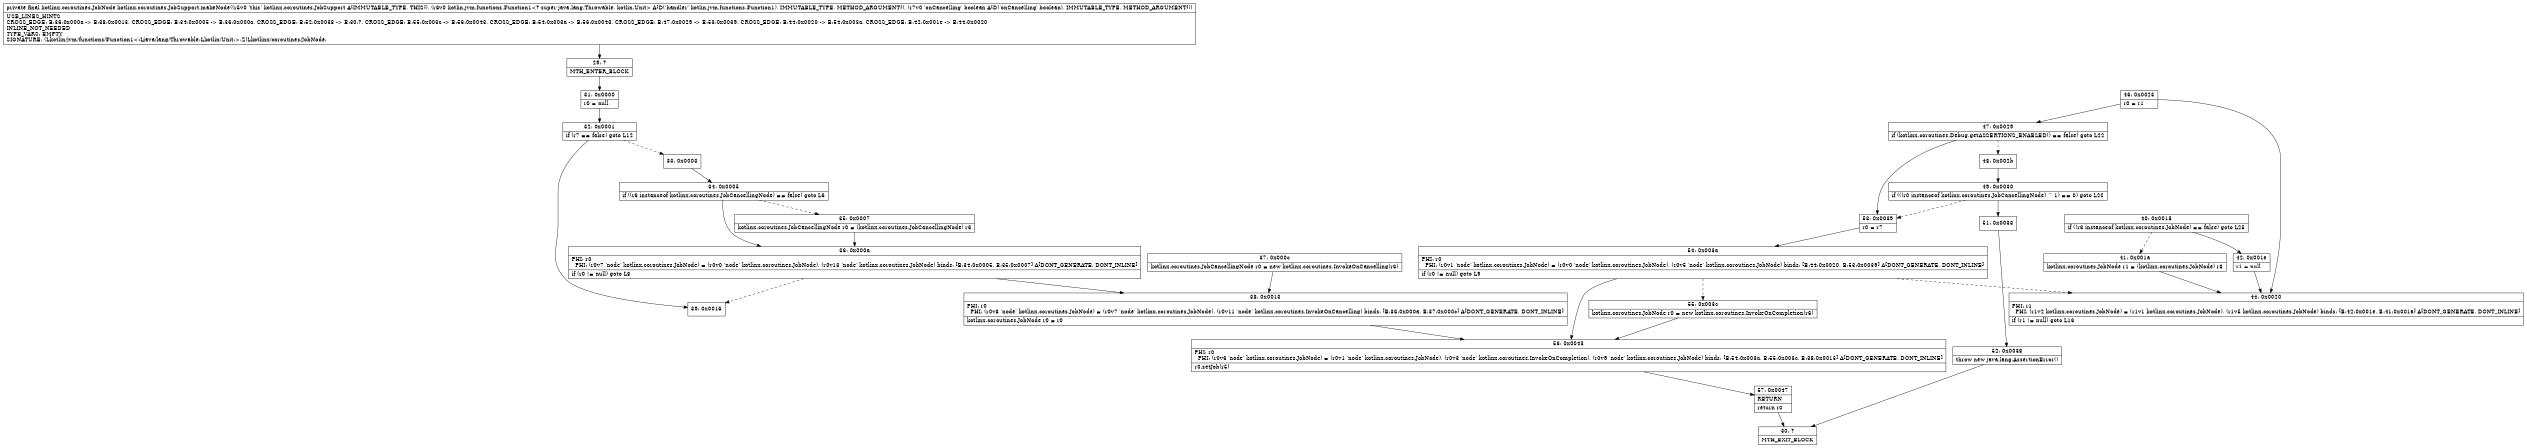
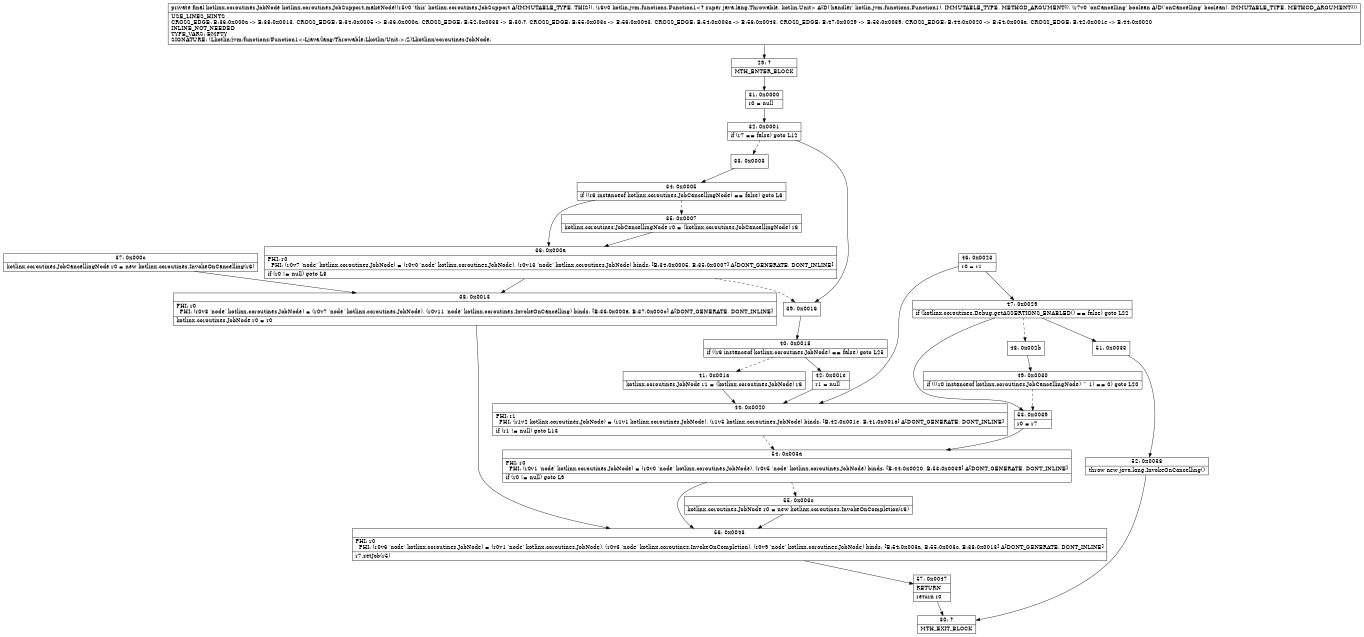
(1998, 206) -> (1067, 329)
(1983, 286) -> (767, 441)
(2043, 321) -> (527, 431)
none -> (799, 326)
(2007, 360) -> (1147, 470)
(1212, 367) -> (373, 556)
